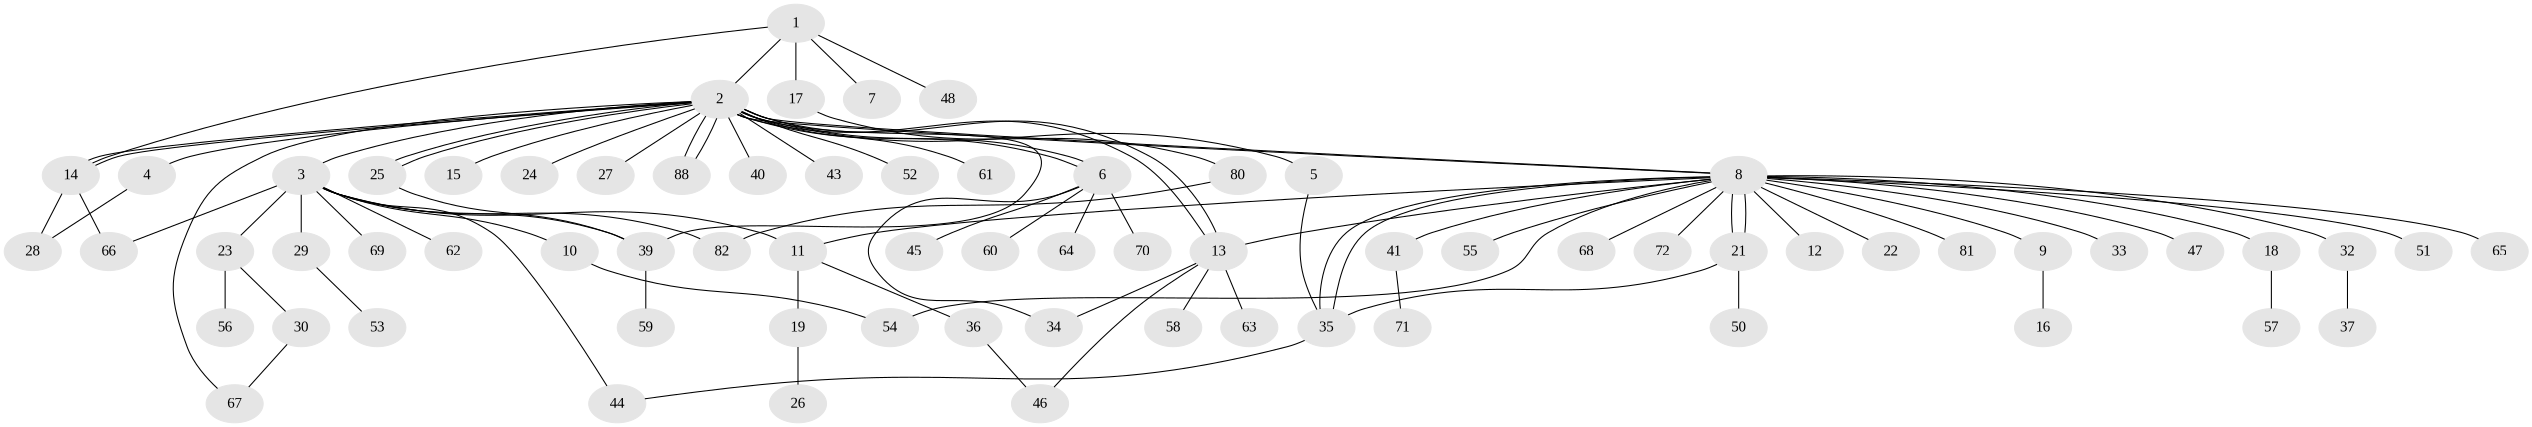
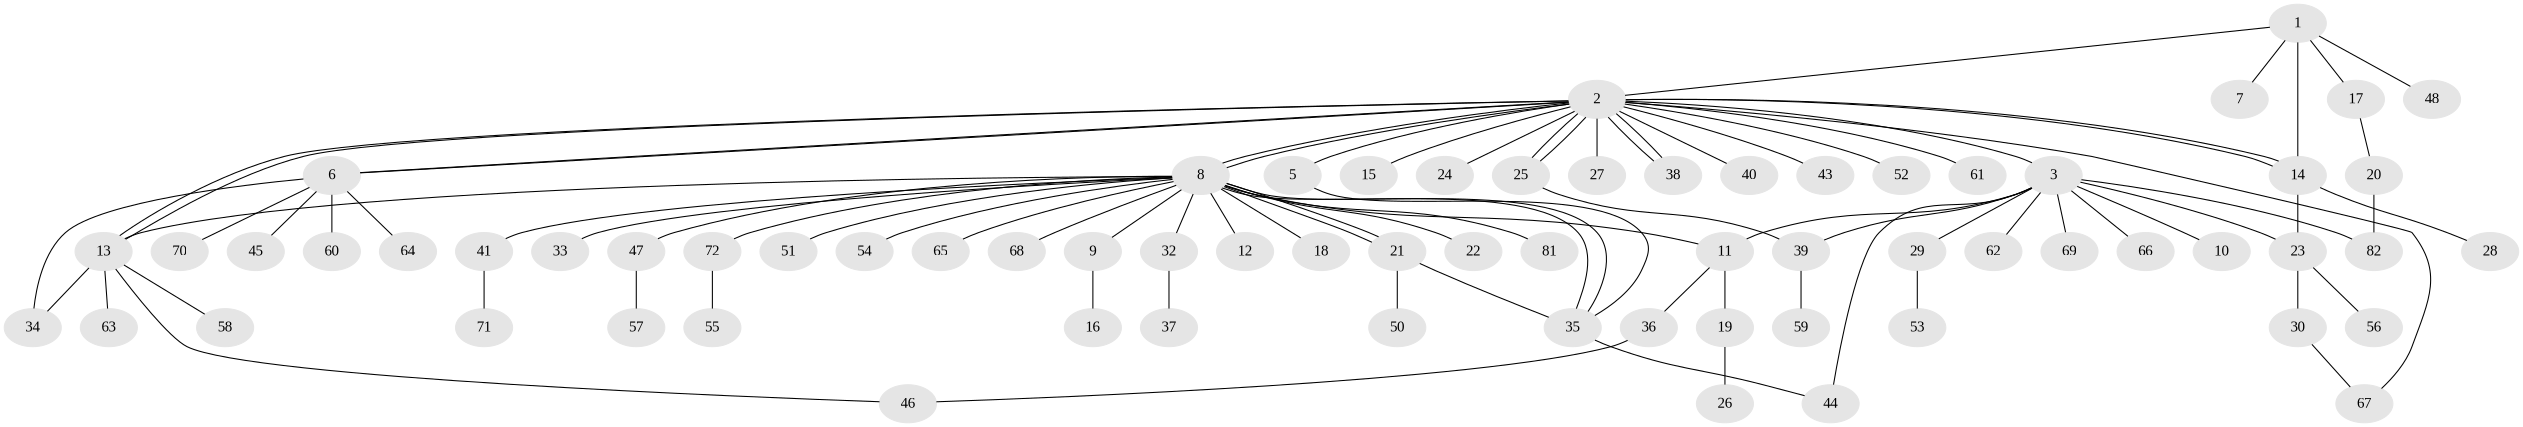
(147, 175) -> none
(682, 175) -> (1673, 175)
(1238, 175) -> (2374, 175)
(1029, 186) -> none
(87, 208) -> (2298, 214)
(1563, 217) -> (712, 290)
(2271, 290) -> (636, 290)
(728, 292) -> none
